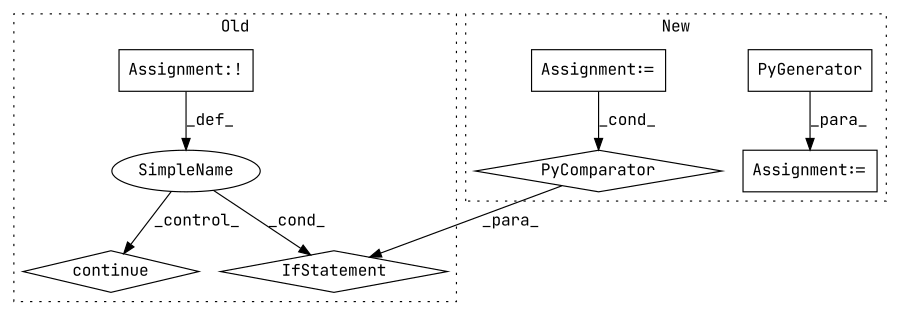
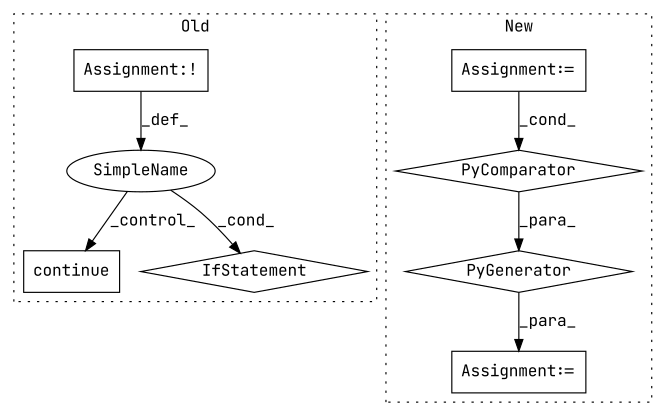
(810, 70) -> (519, 272)
(471, 219) -> (519, 215)
(111, 272) -> (72, 272)
